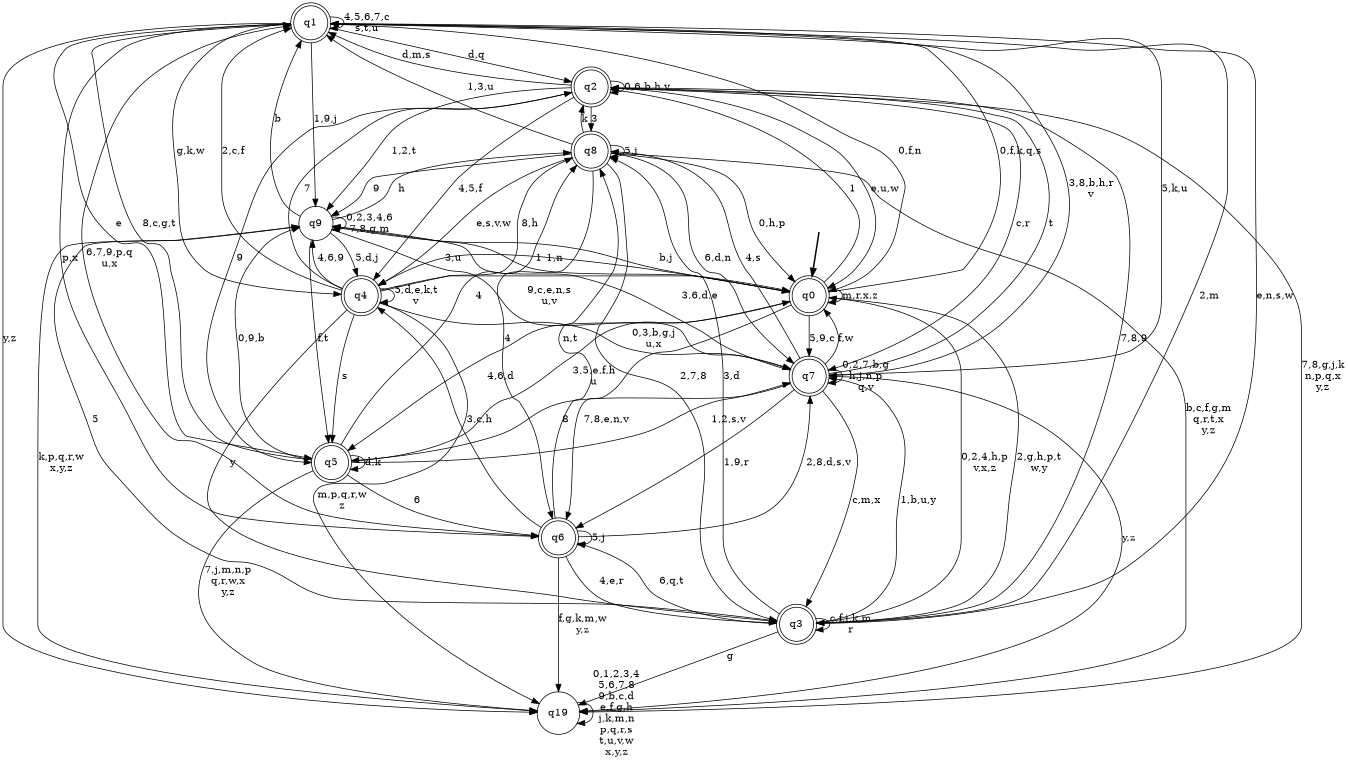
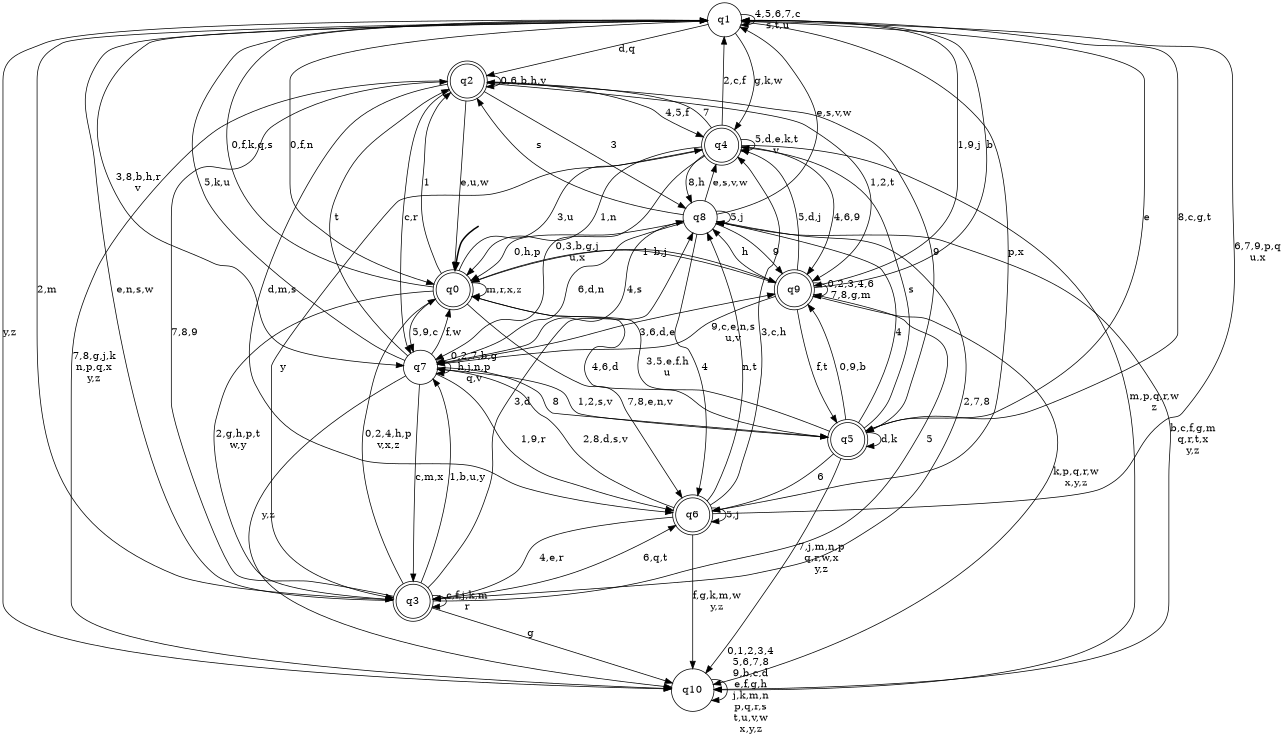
(311, 23) -> (725, 20)
(451, 71) -> (258, 390)
(481, 87) -> (834, 113)
(585, 119) -> (539, 145)
(591, 151) -> (700, 217)
(316, 223) -> (794, 290)
(339, 374) -> (890, 242)
(809, 376) -> (421, 367)
(558, 713) -> (693, 690)
